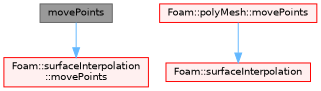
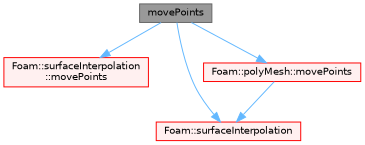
none -> (225, 40)
none -> (189, 71)
